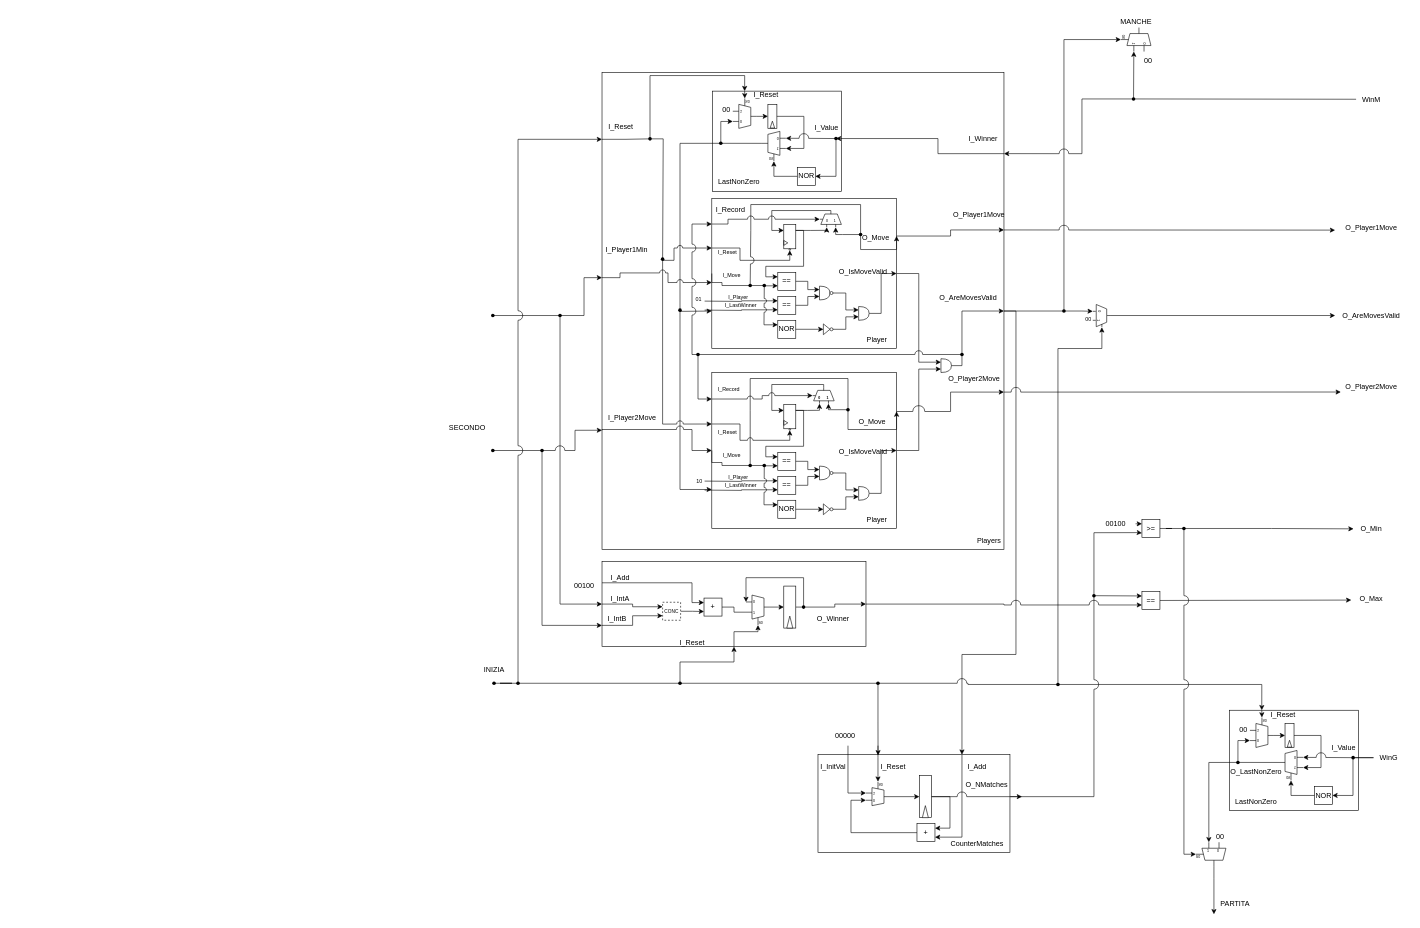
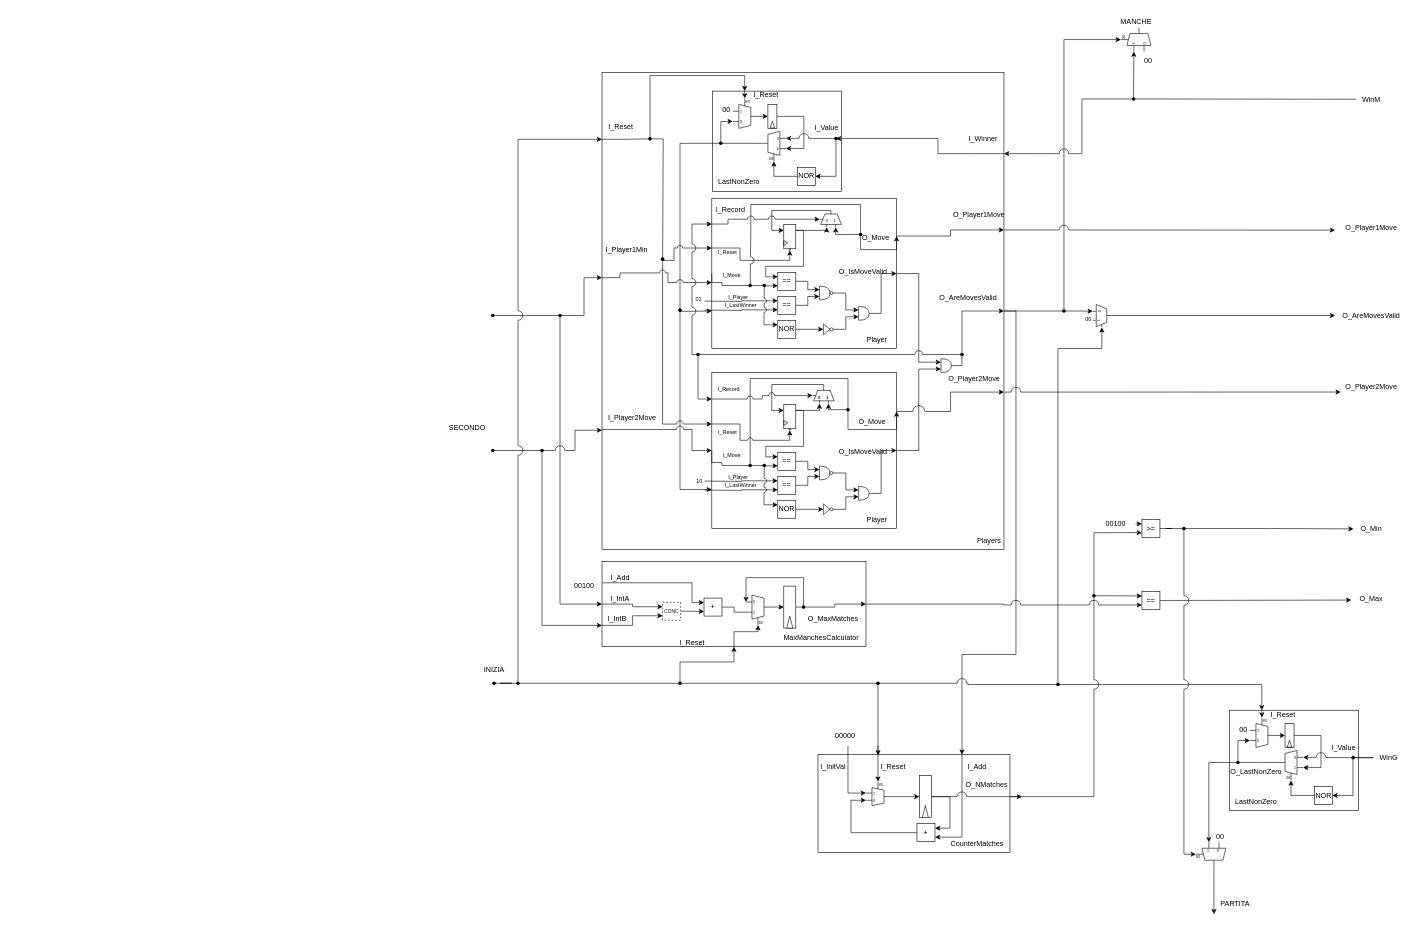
(833, 618) -> (833, 618)
none -> (821, 638)
